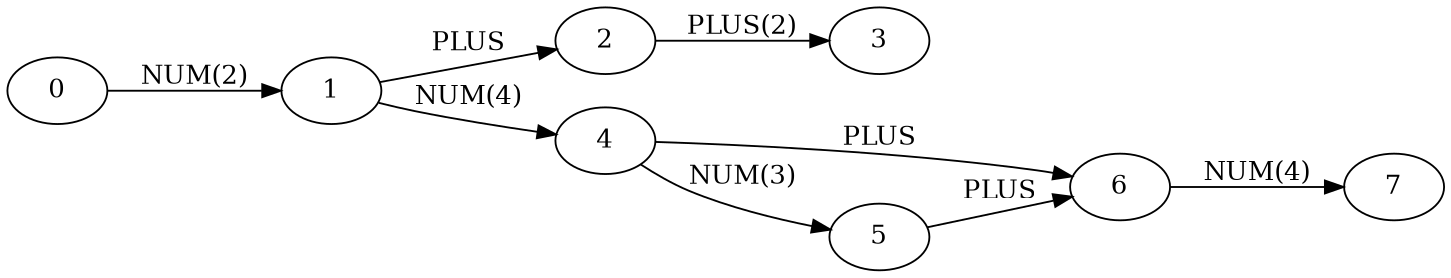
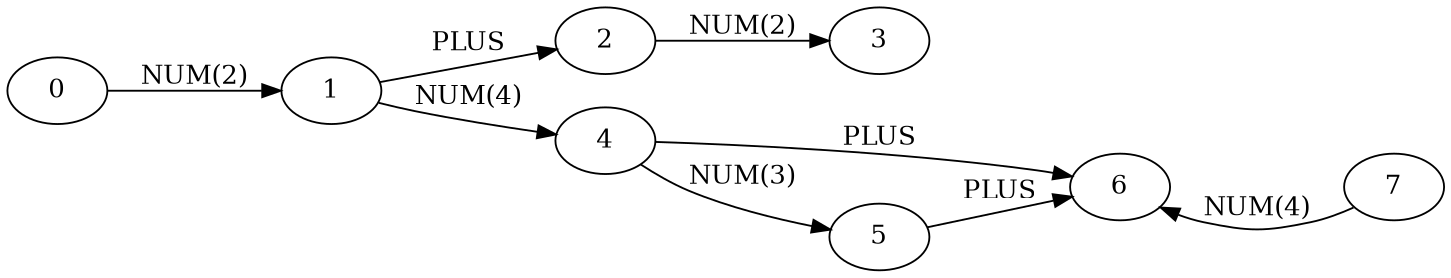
(742, 27) -> (742, 27)
(1247, 187) -> (1267, 229)
